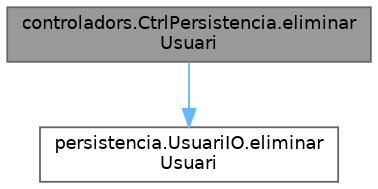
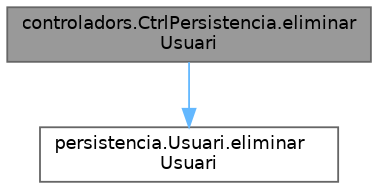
(189, 155) -> (189, 155)
